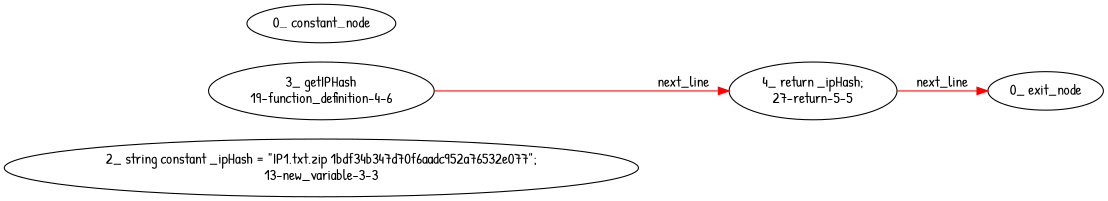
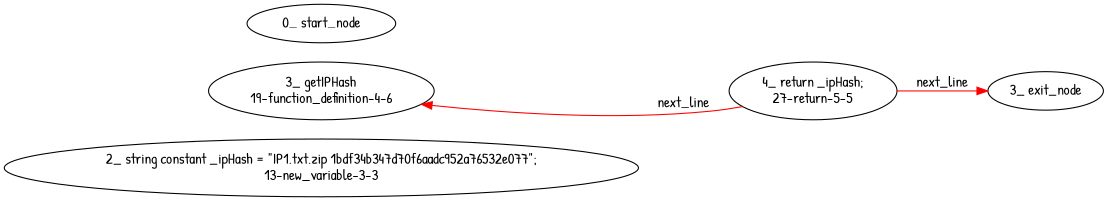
(321, 24) -> (321, 24)
(576, 91) -> (587, 115)
(1046, 91) -> (1046, 91)
